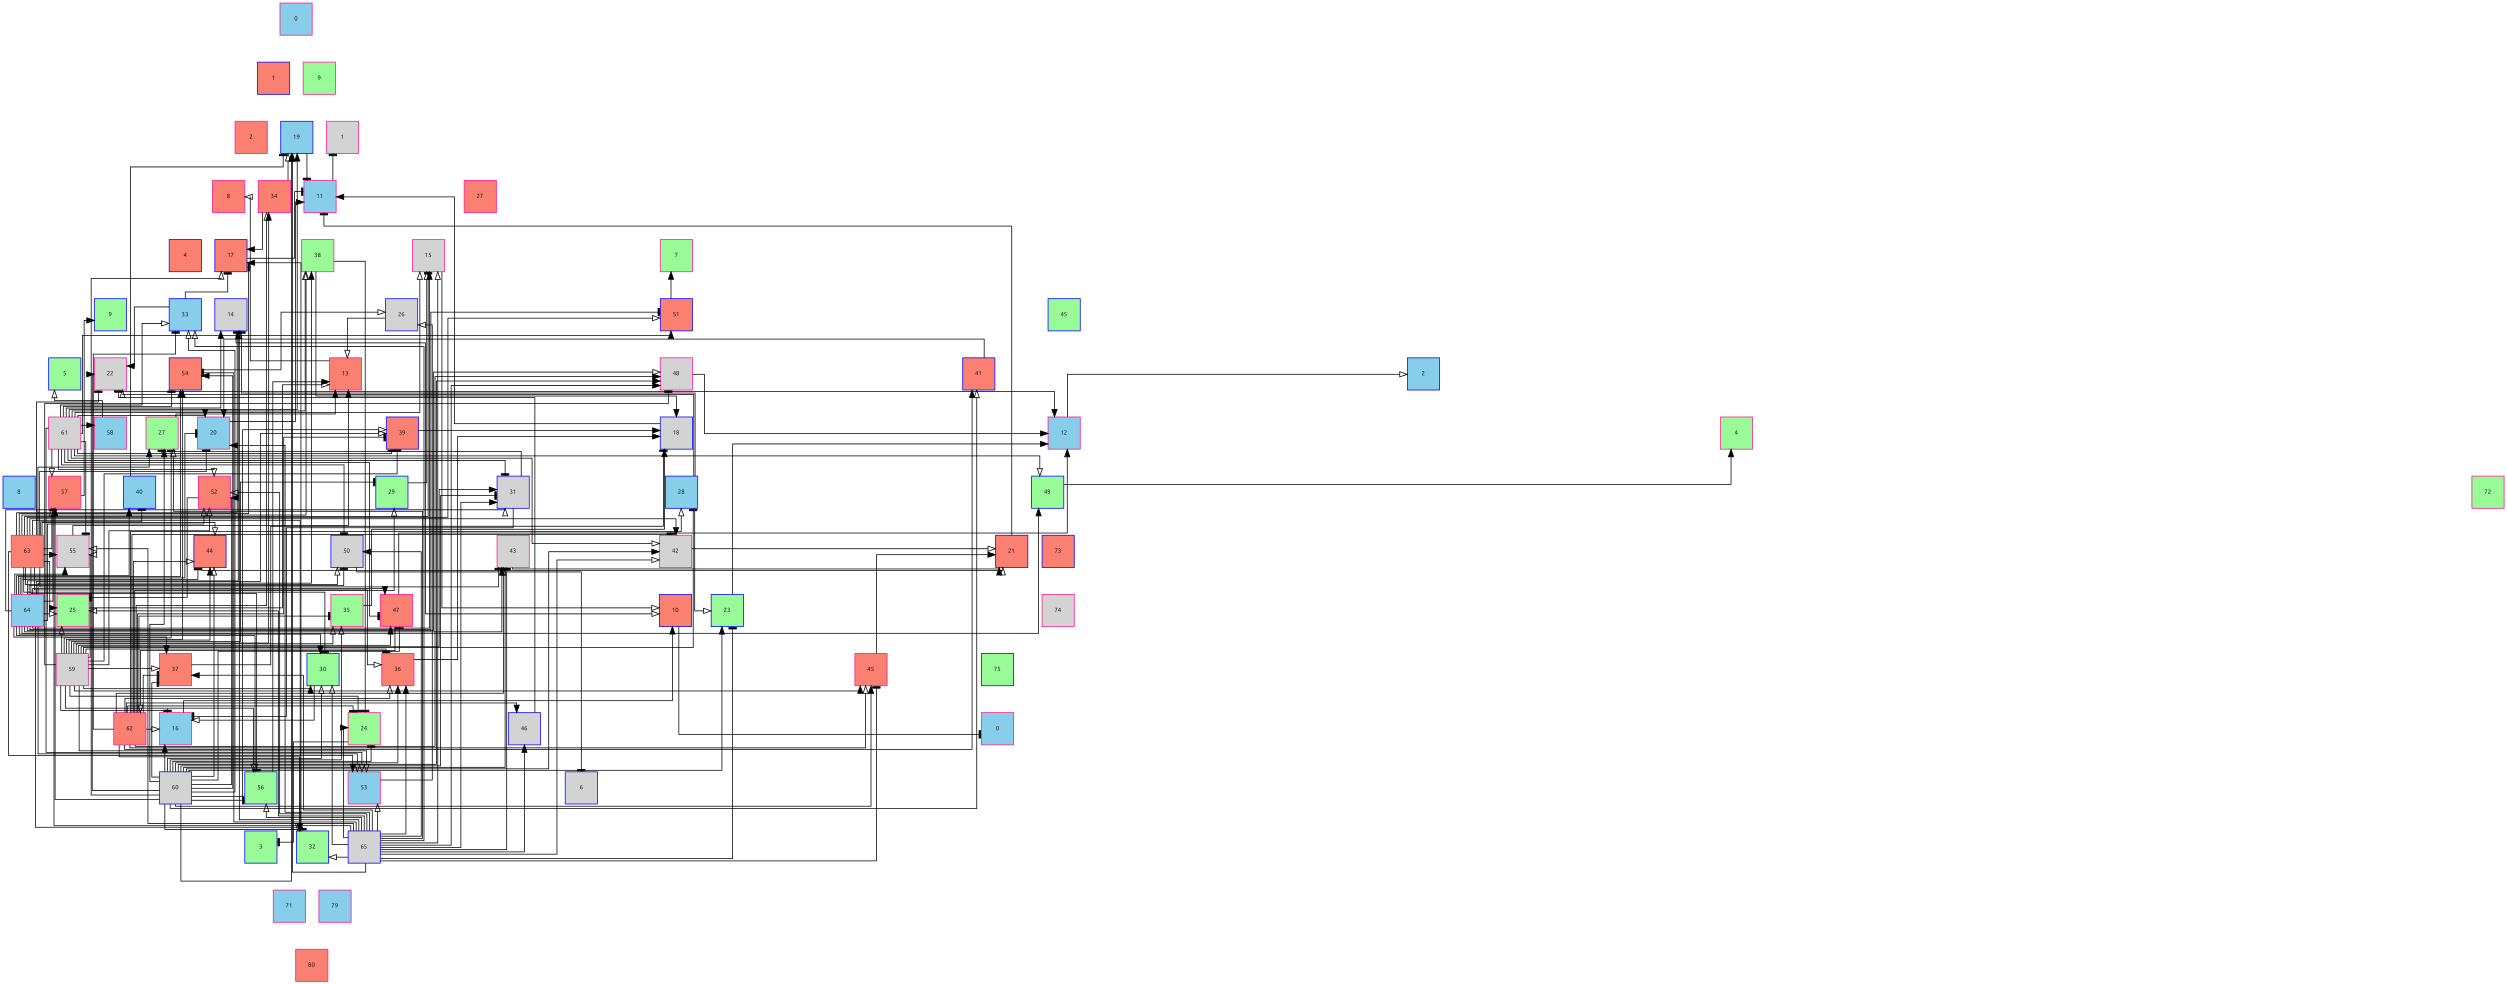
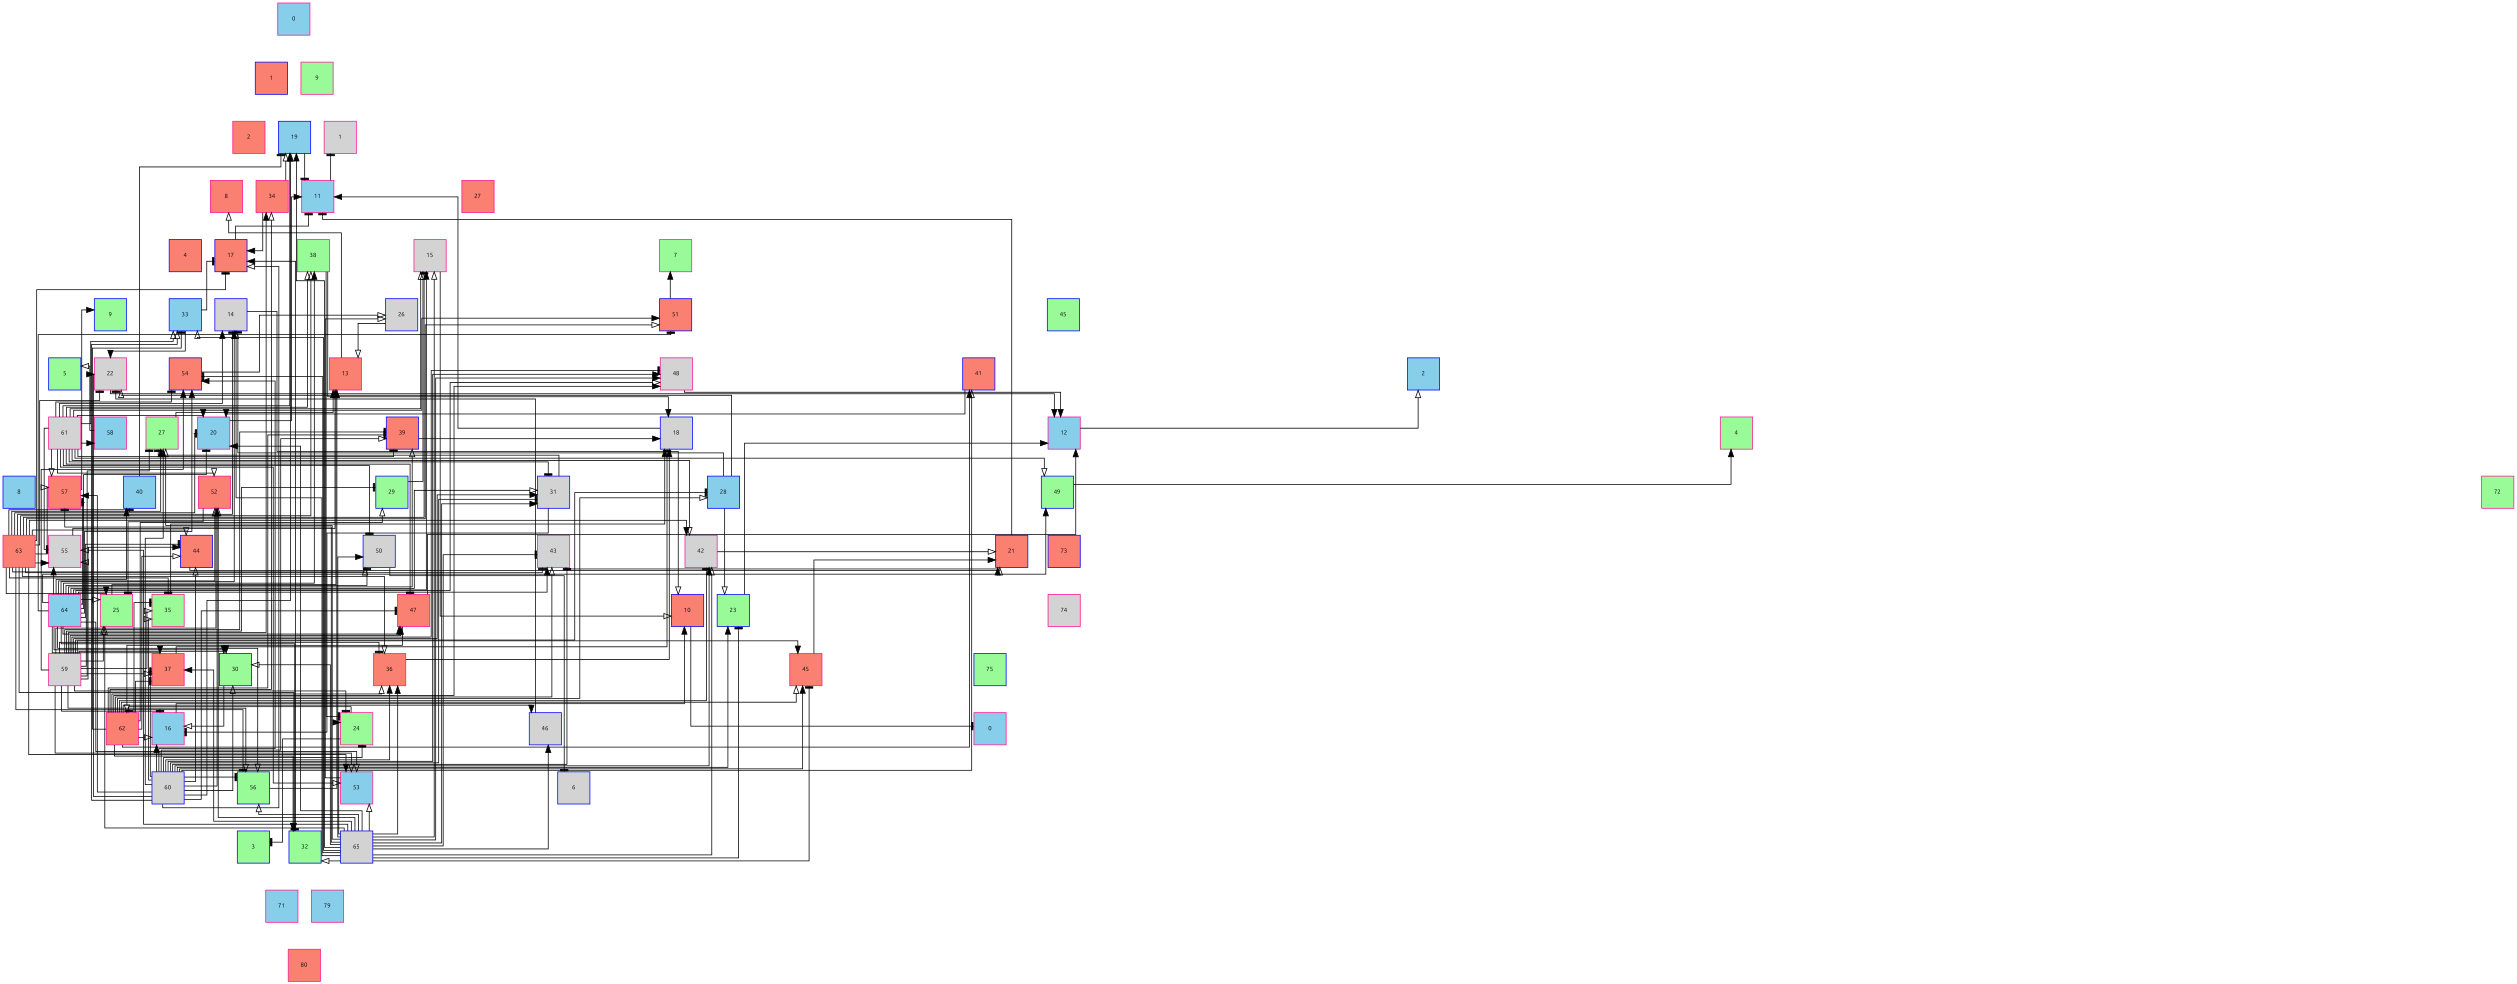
(191, 592) -> (90, 578)
(239, 706) -> (242, 707)
(54, 822) -> (331, 549)
(219, 829) -> none
